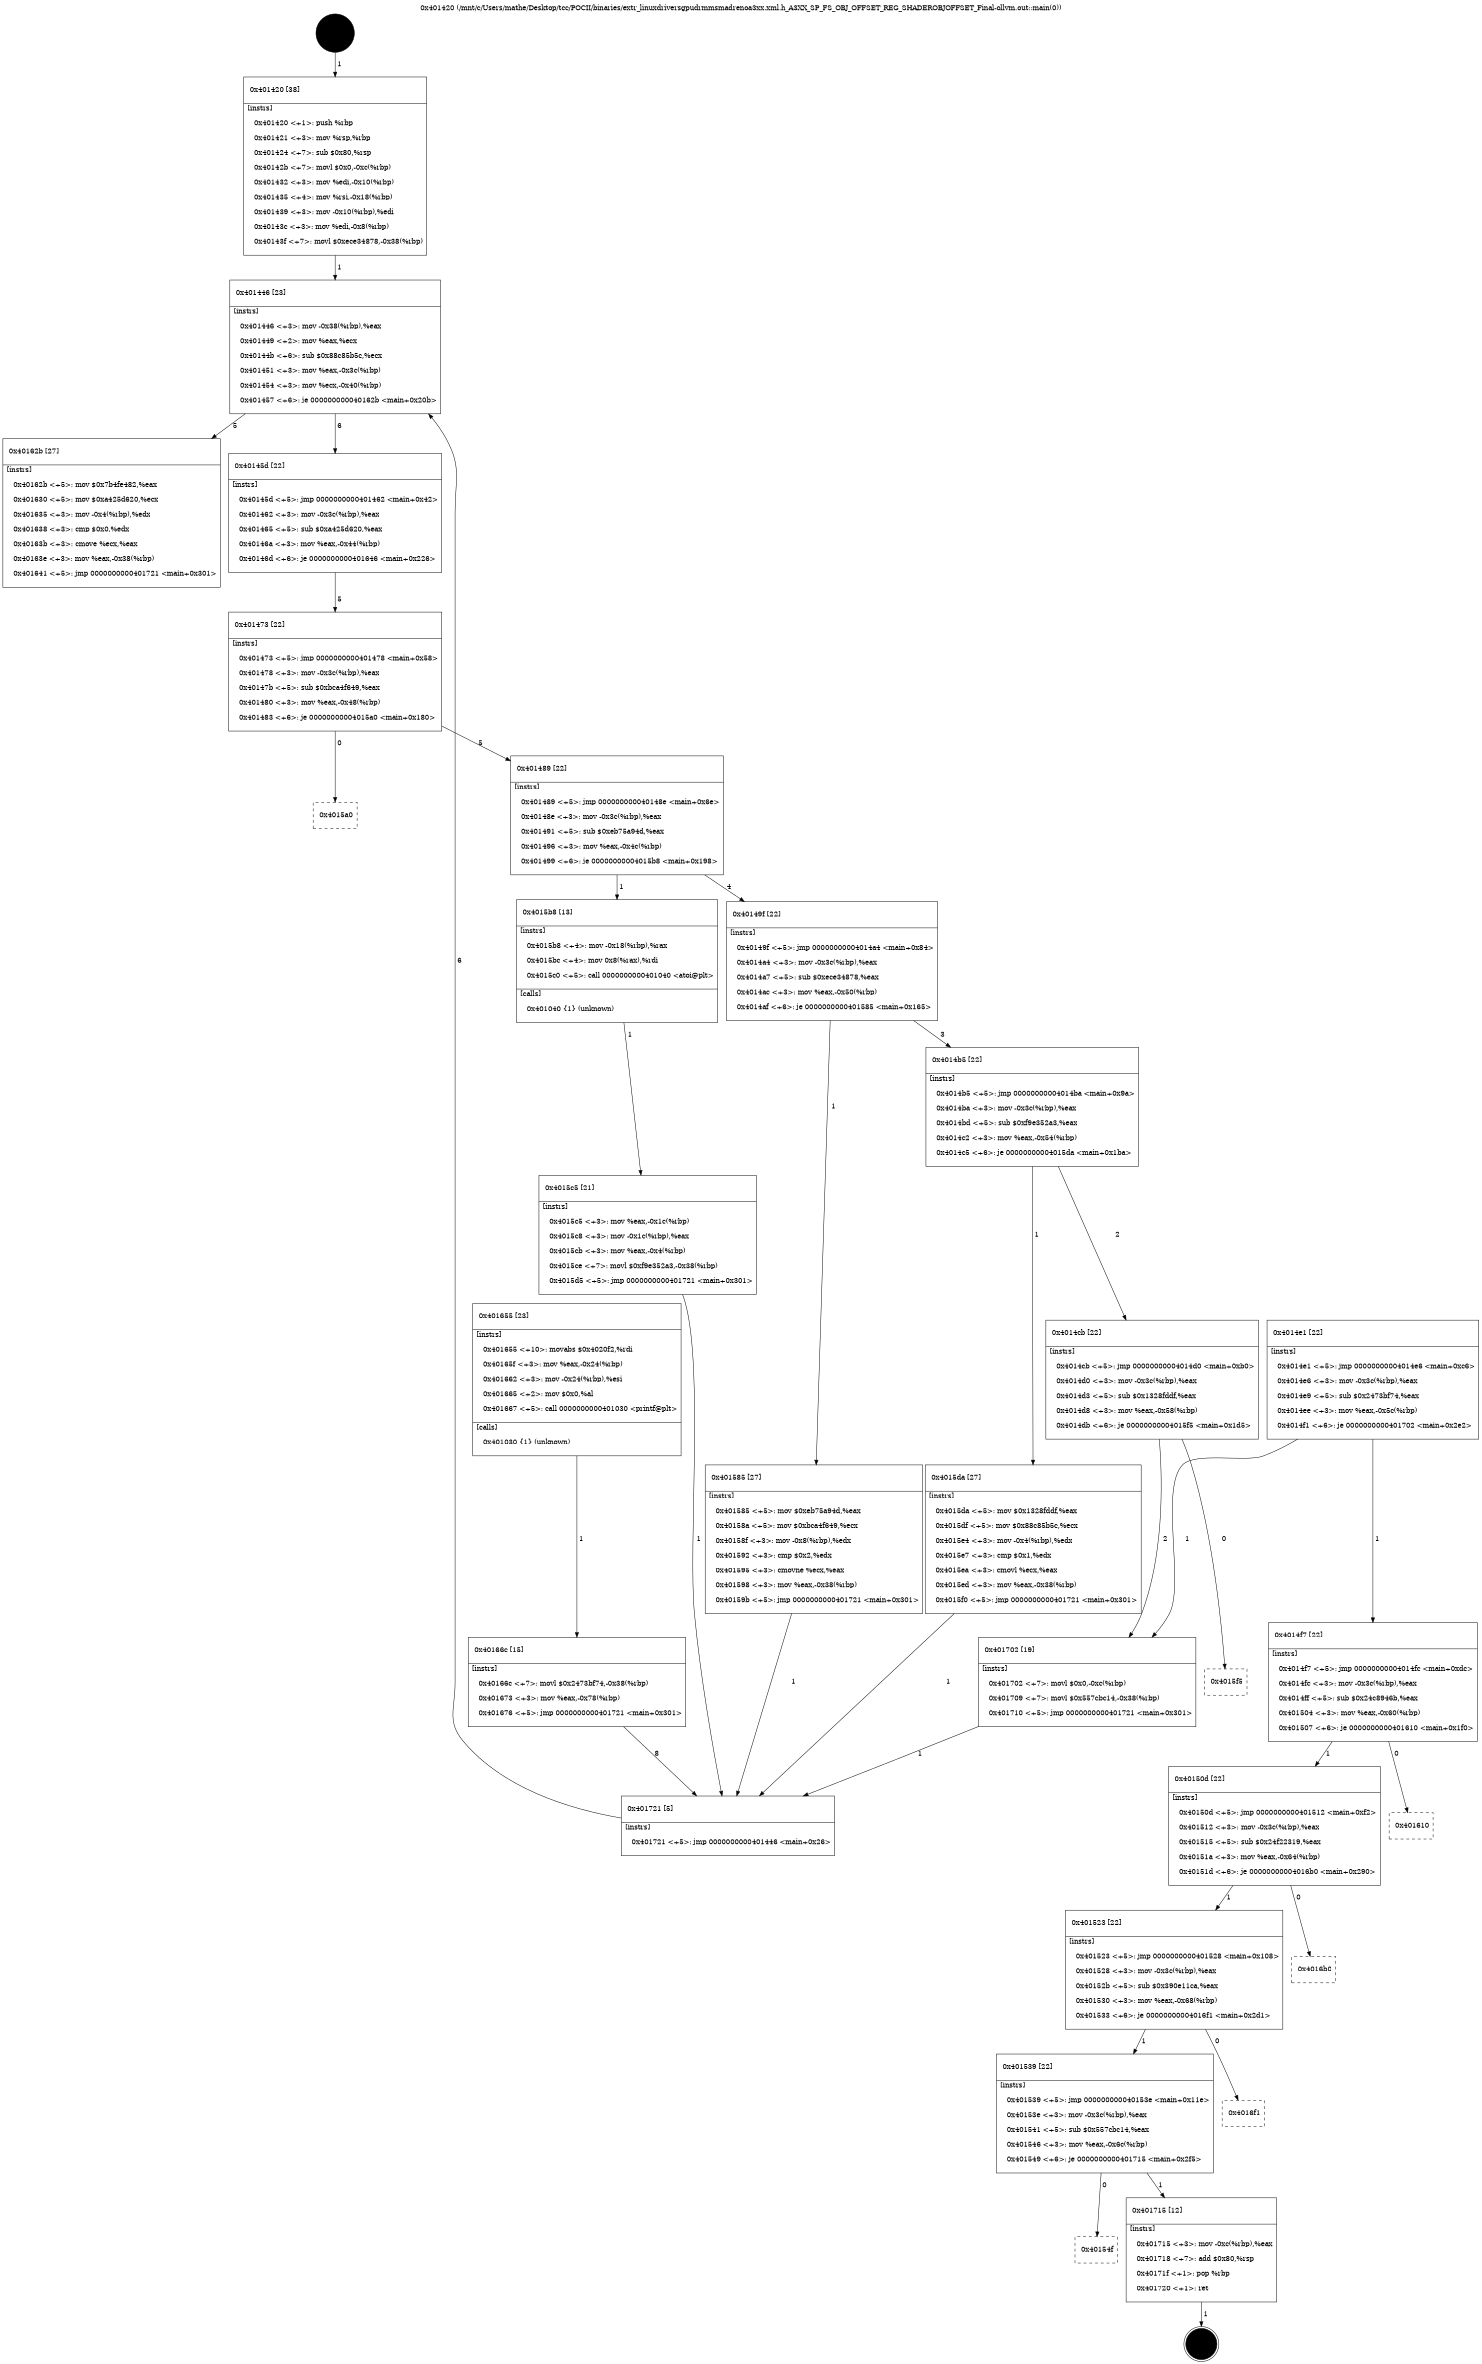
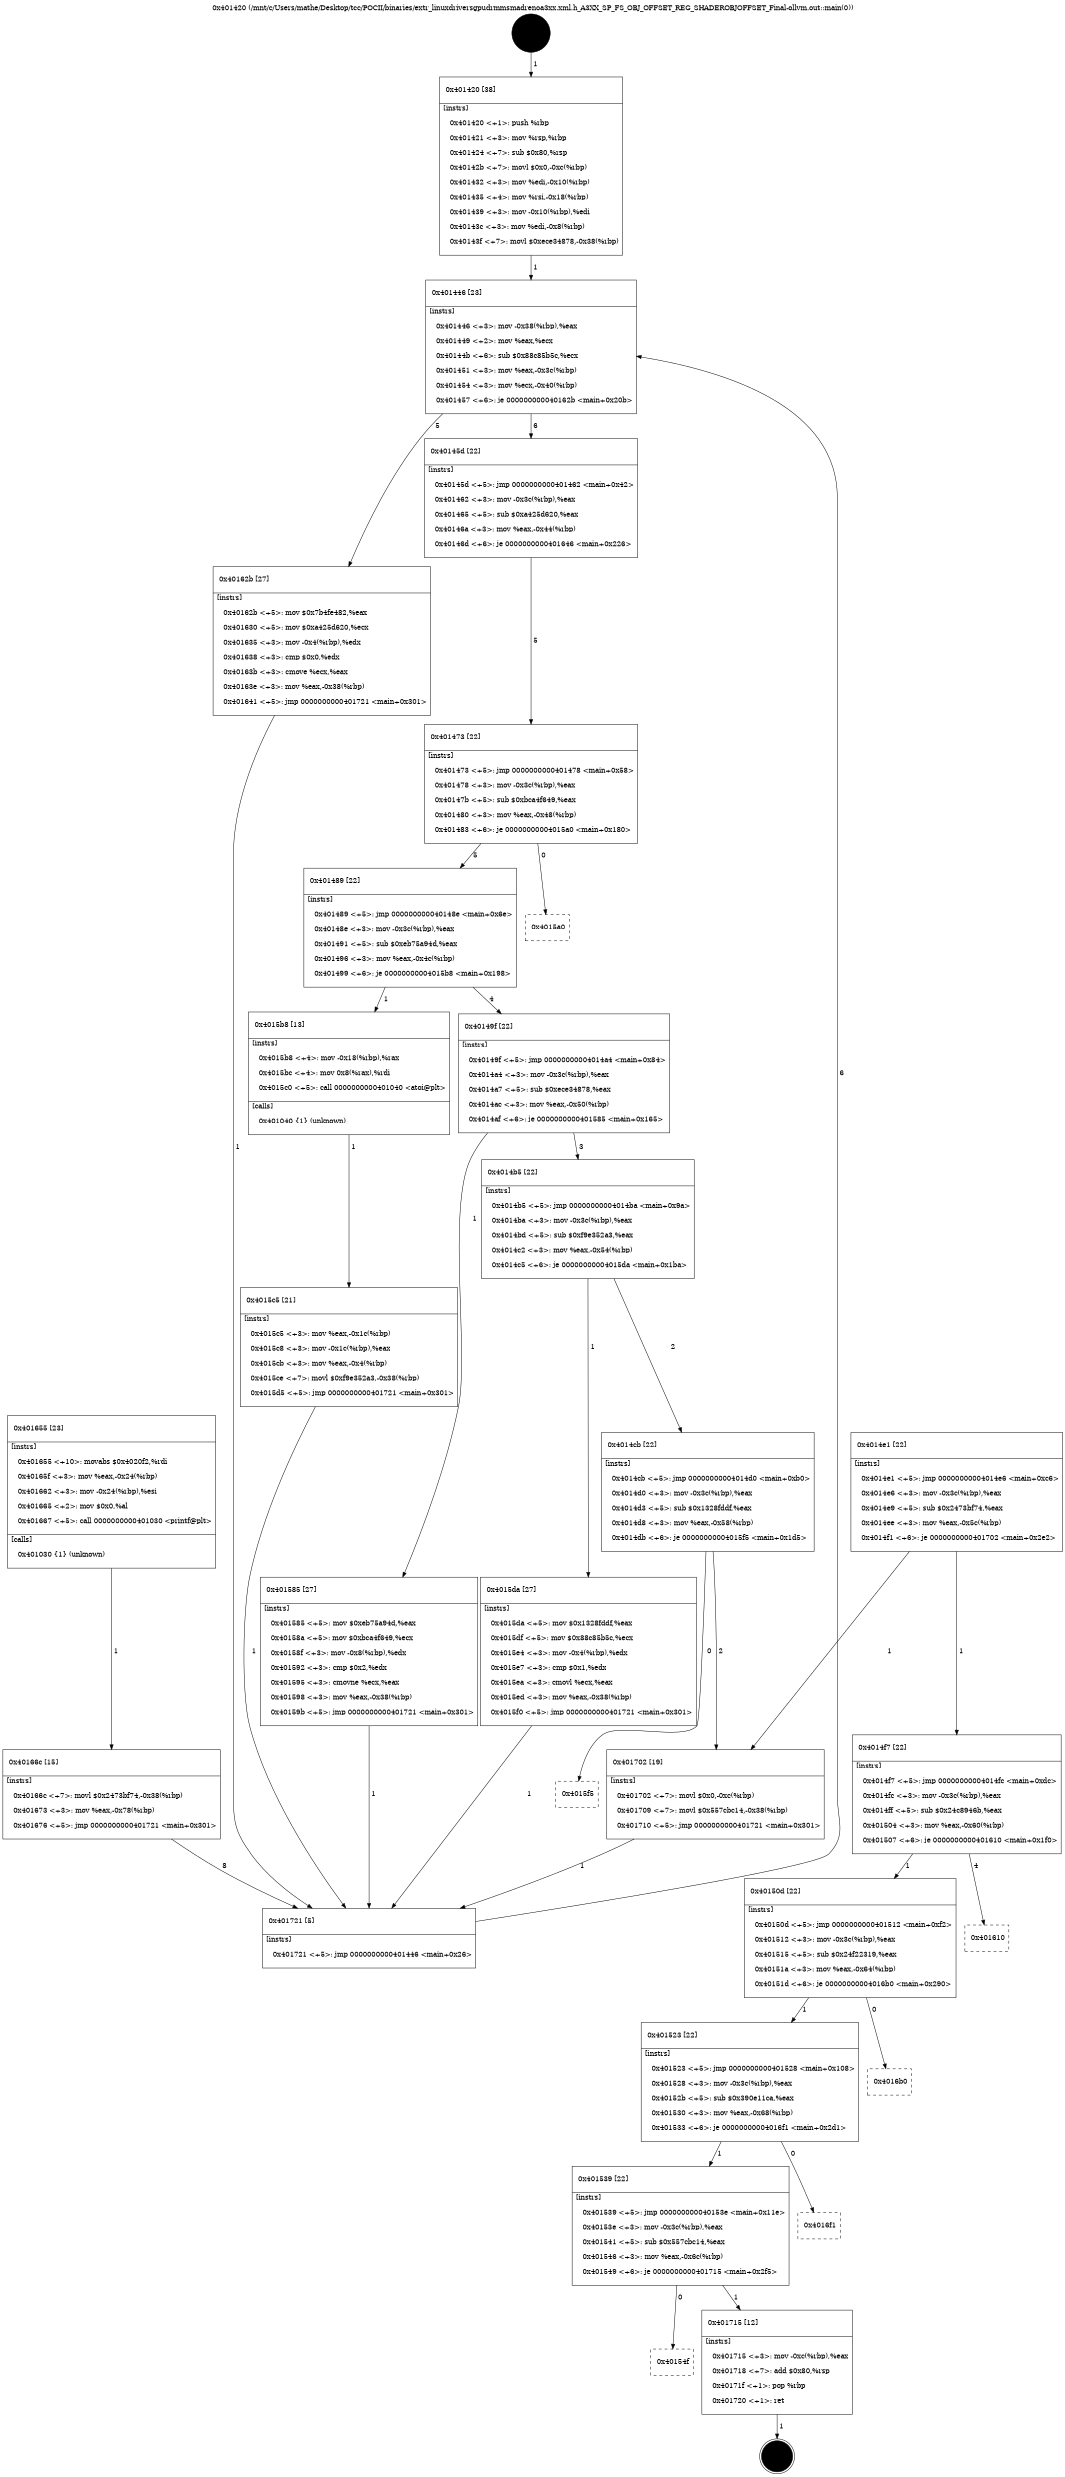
none -> (233, 1322)
(1395, 1754) -> (975, 1866)
